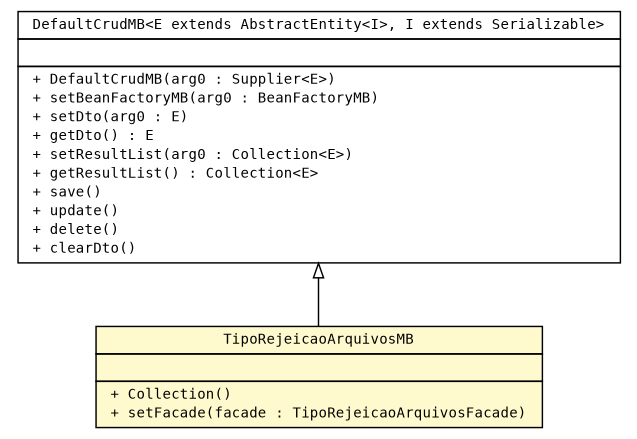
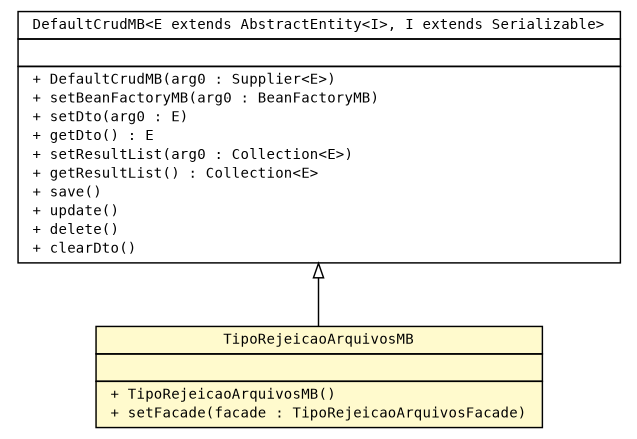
(172, 394) -> (224, 394)
